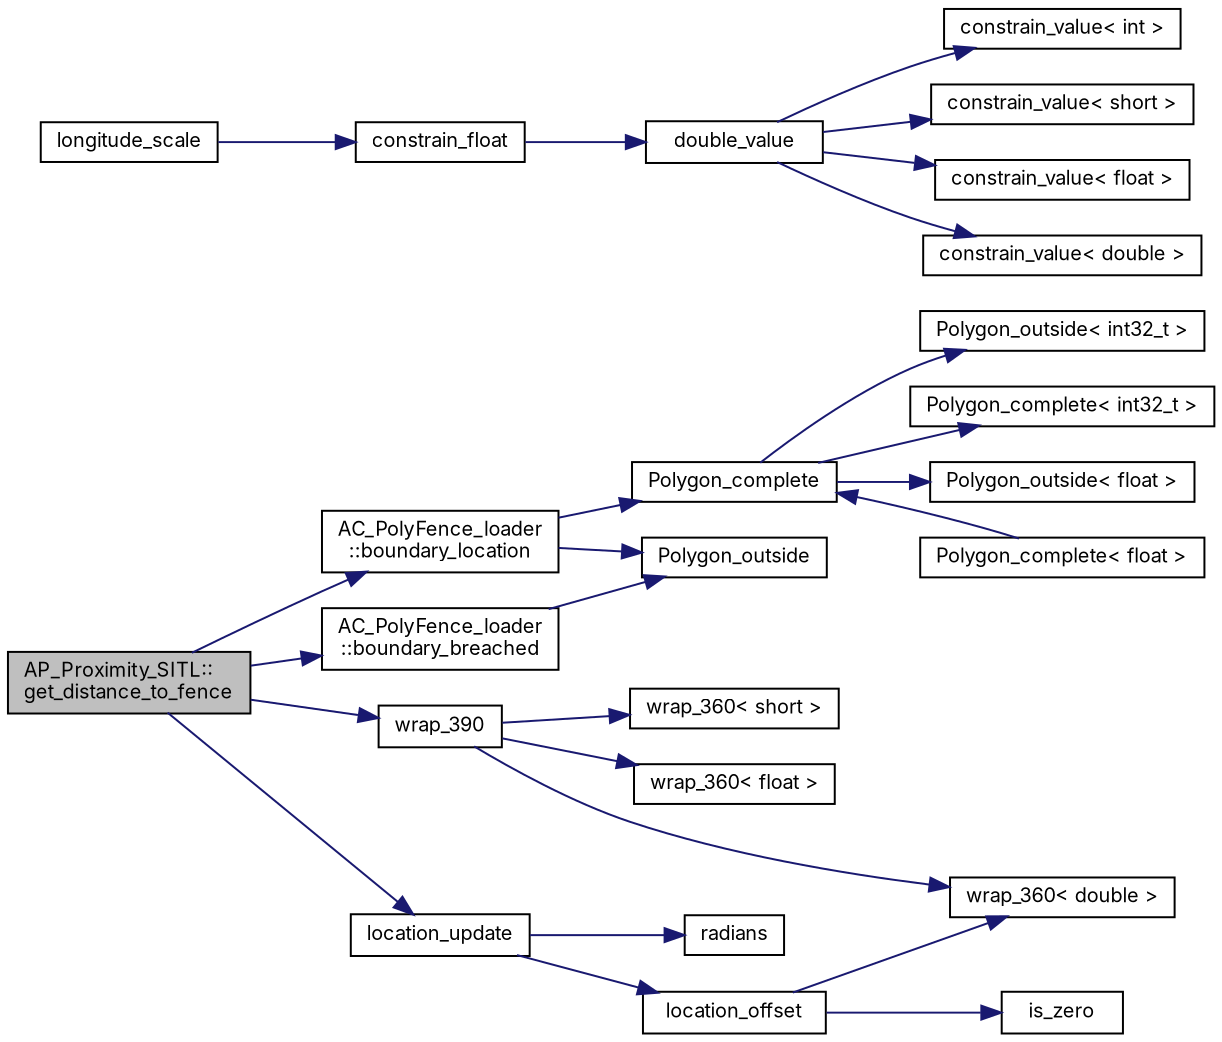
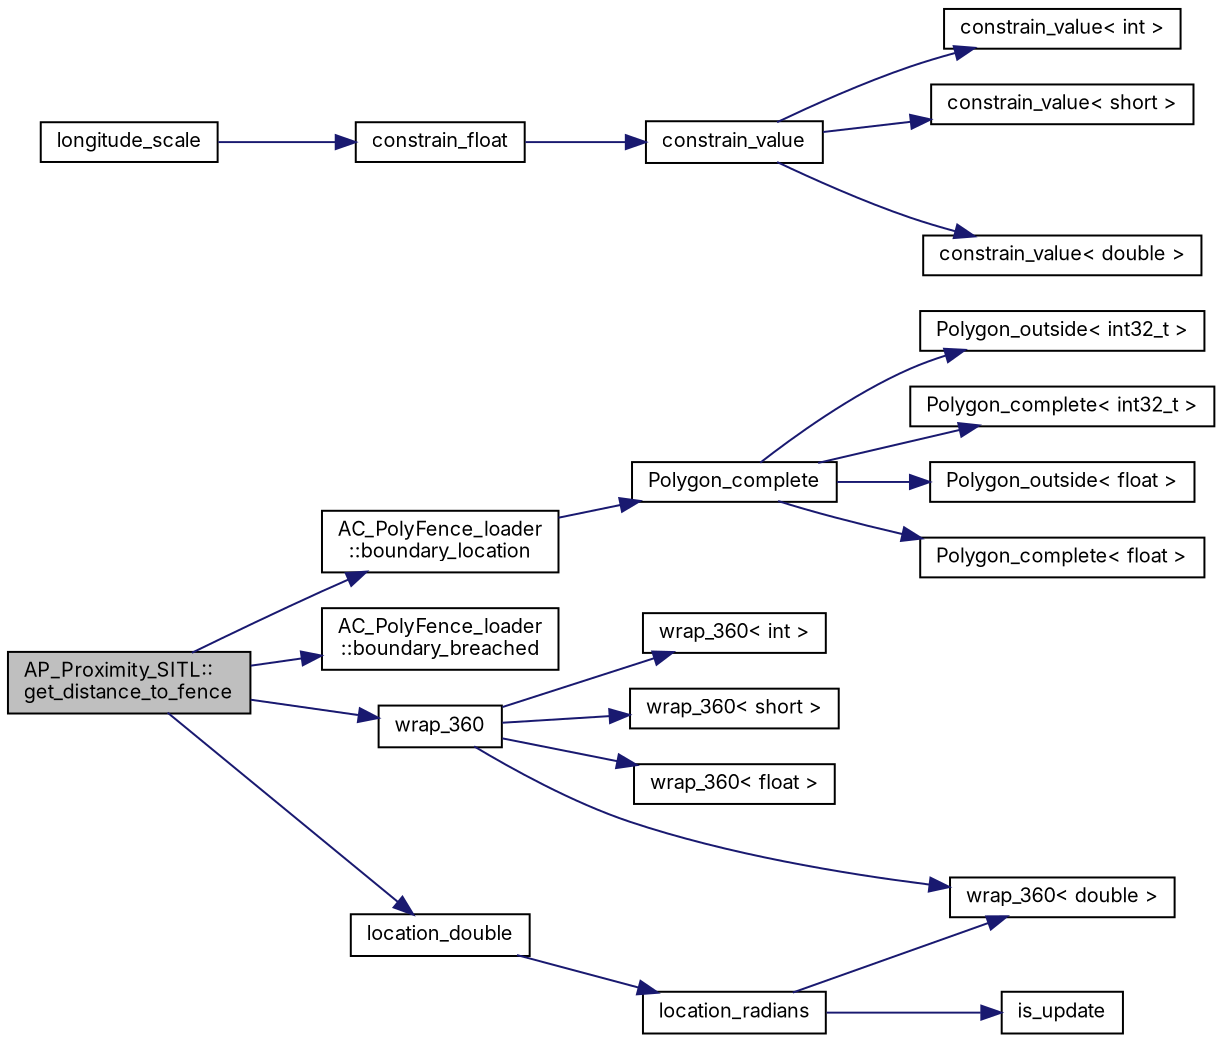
(734, 142) -> (734, 142)
(1062, 180) -> none
(938, 516) -> (840, 519)
(734, 557) -> none
none -> (734, 633)
(440, 726) -> (440, 726)
(440, 935) -> (440, 935)
(734, 935) -> none
(734, 1013) -> (734, 1013)
(1062, 1013) -> (1062, 1013)
